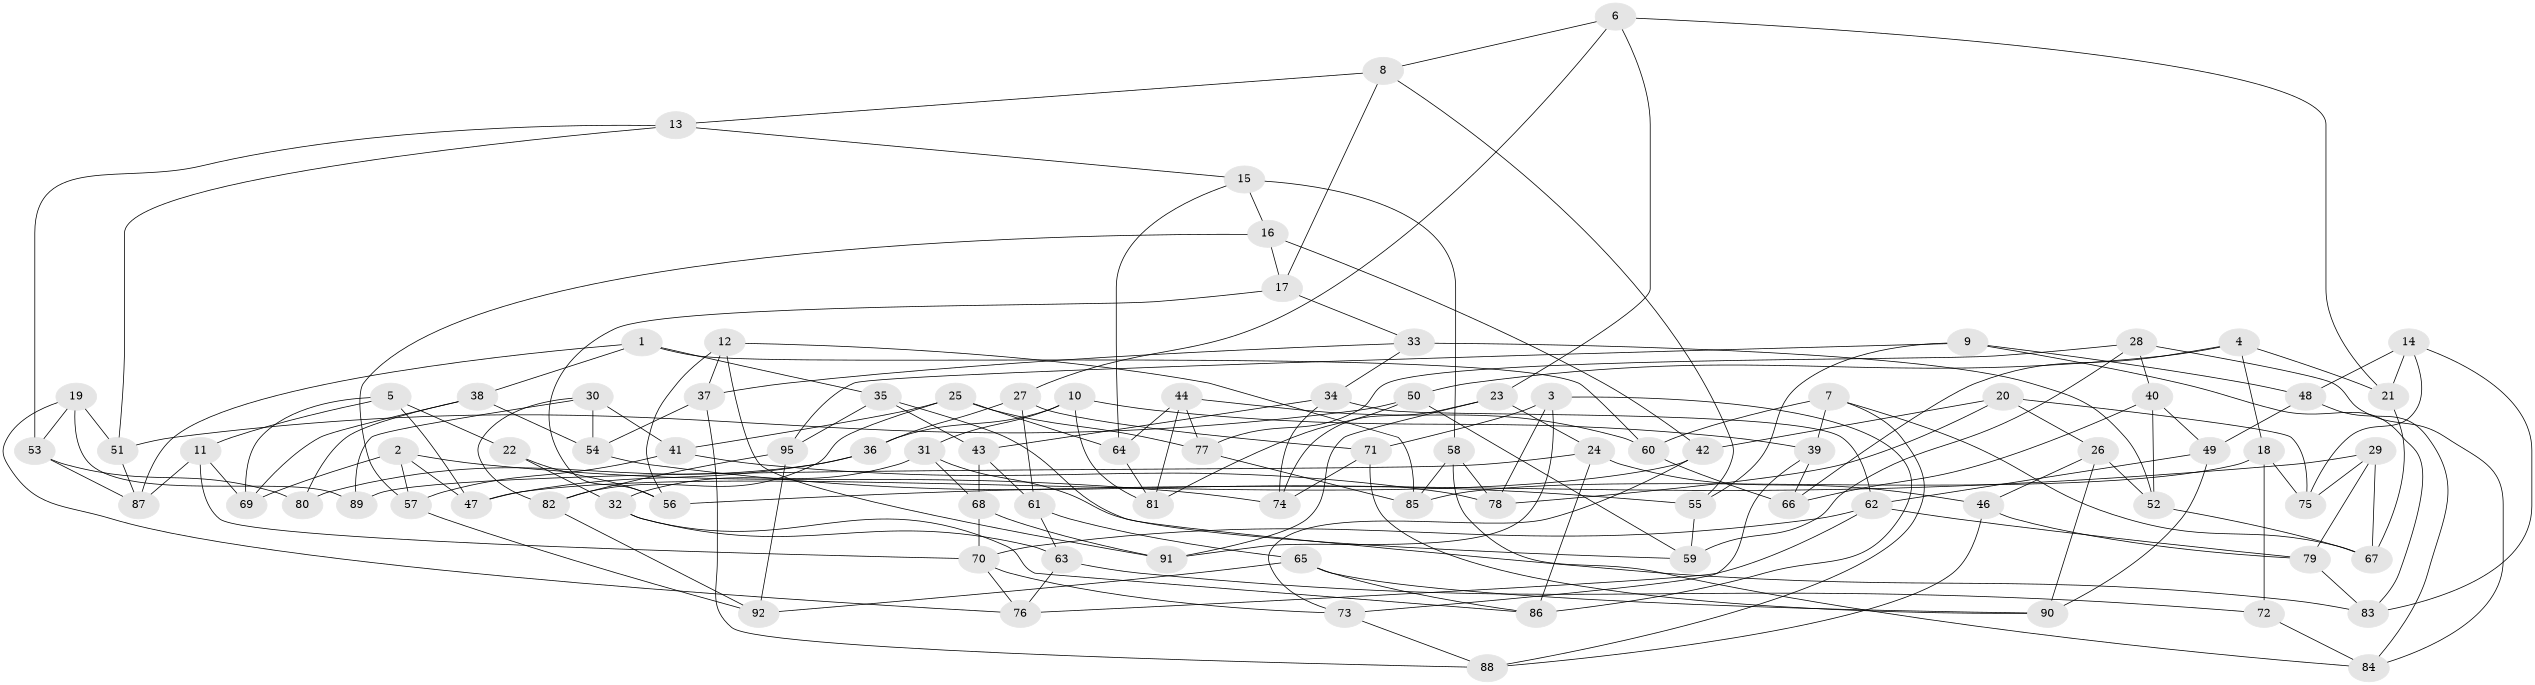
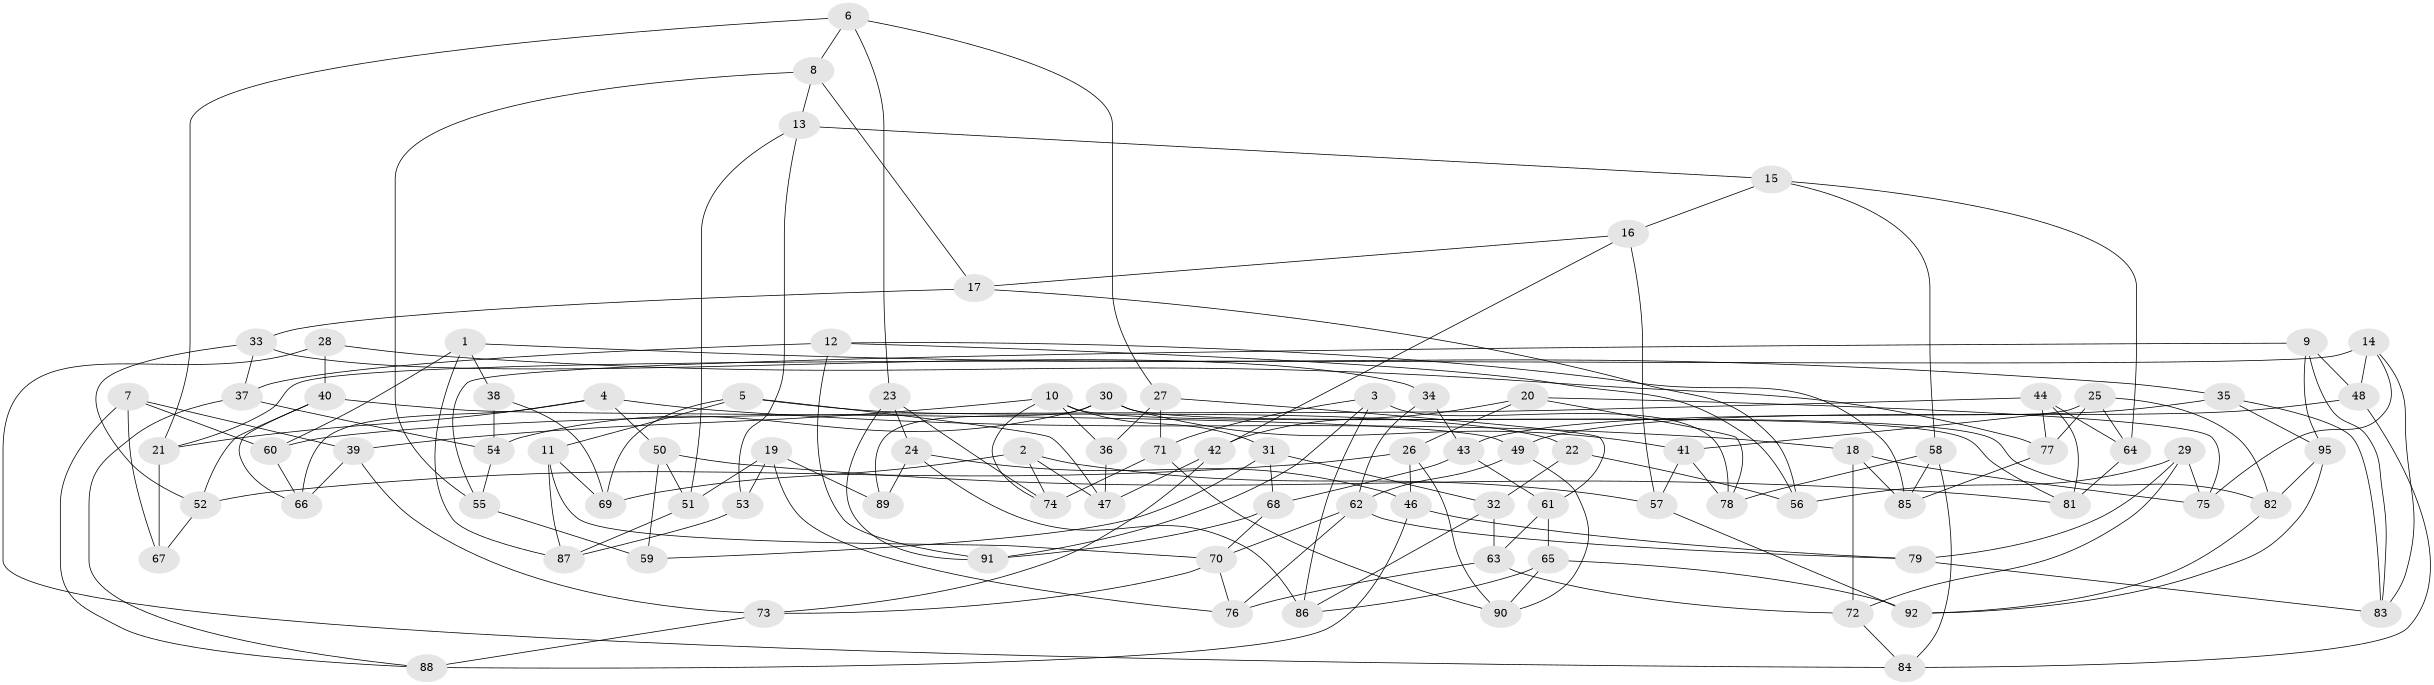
(1286, 449) -> (992, 451)
(1925, 452) -> none
(303, 505) -> none
(2374, 505) -> (2039, 562)
